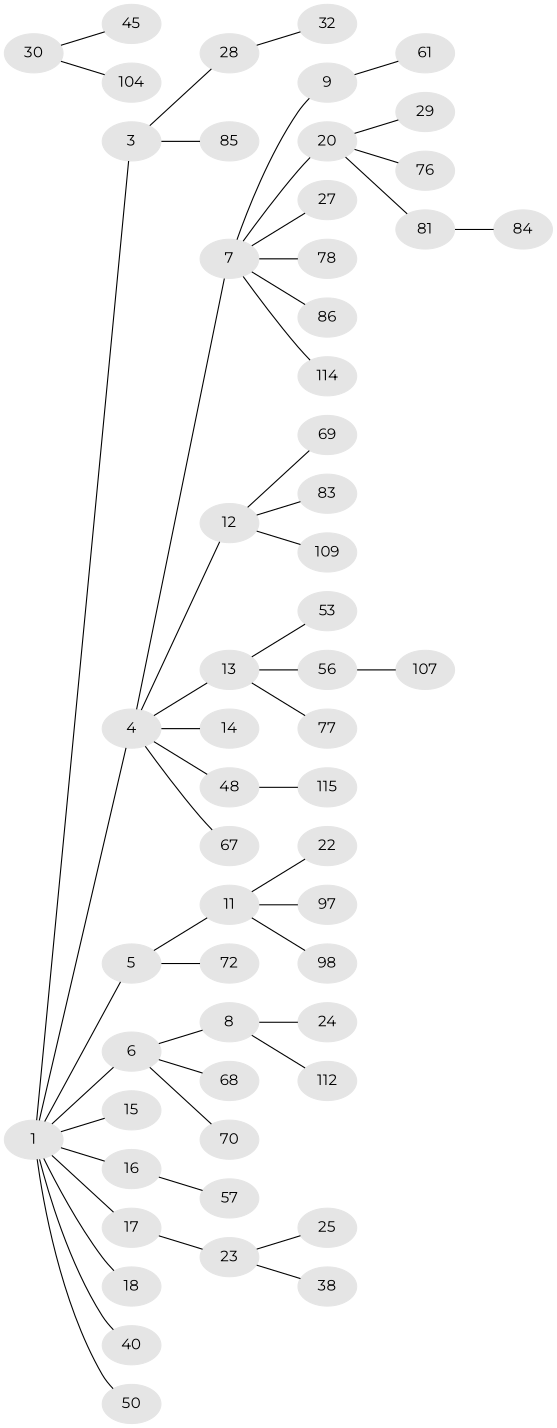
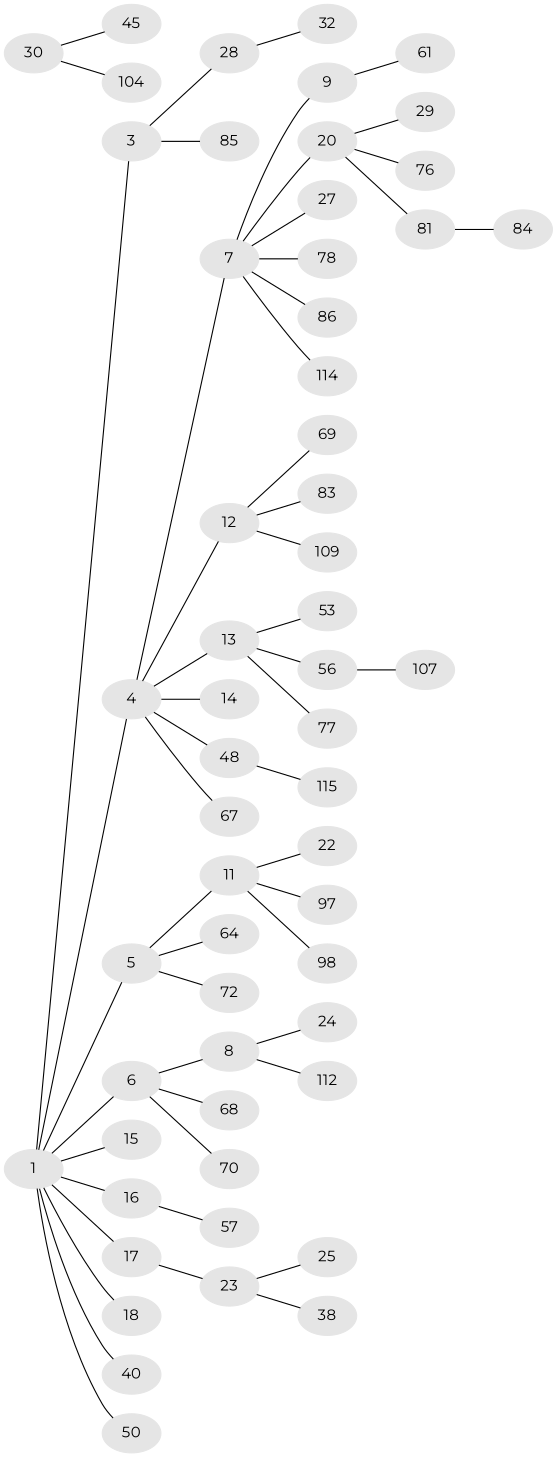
none -> (229, 934)
